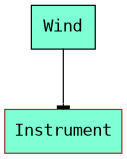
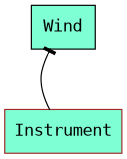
(63, 76) -> (41, 82)
